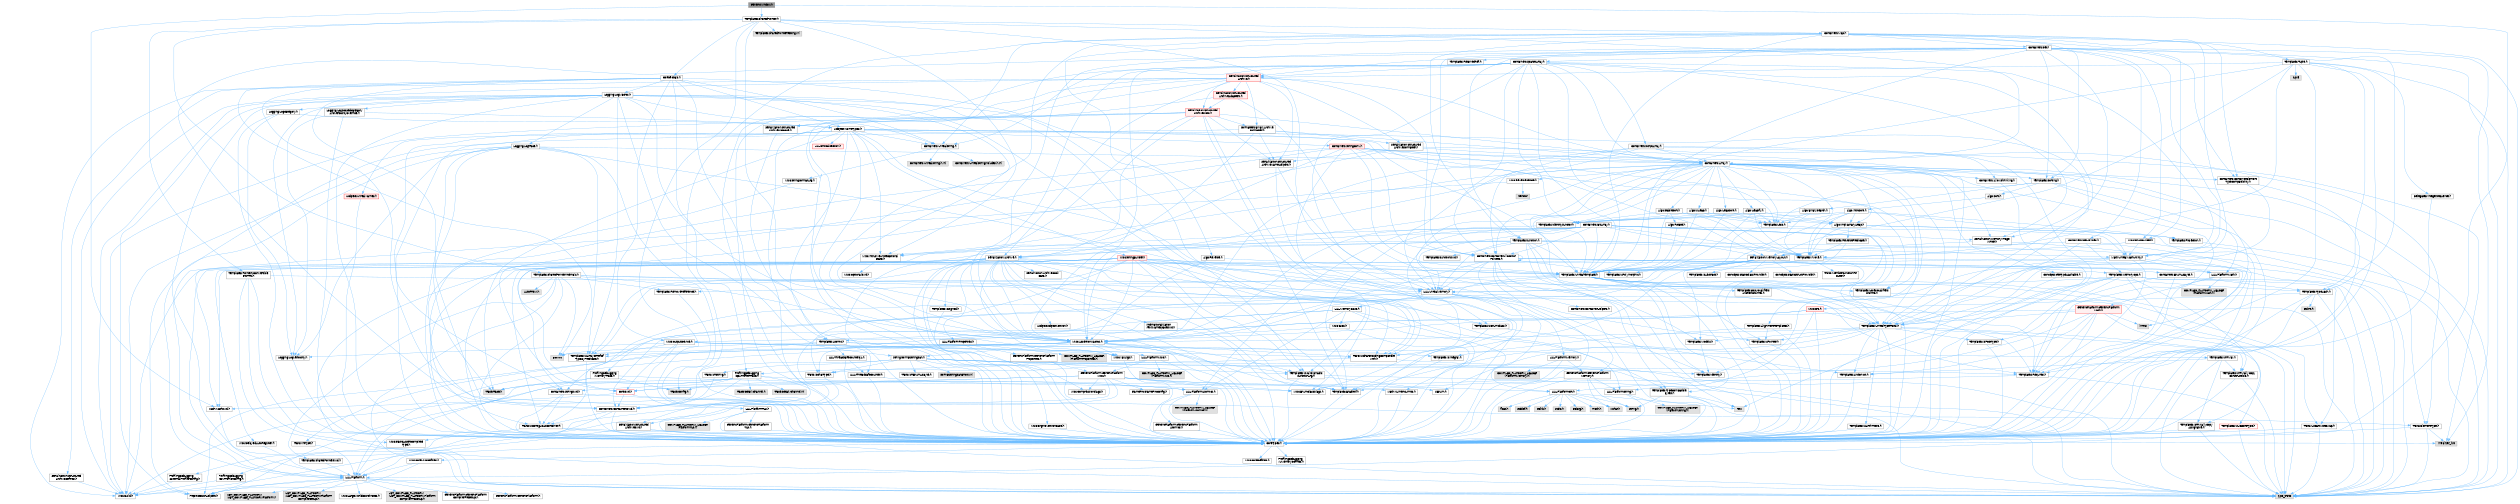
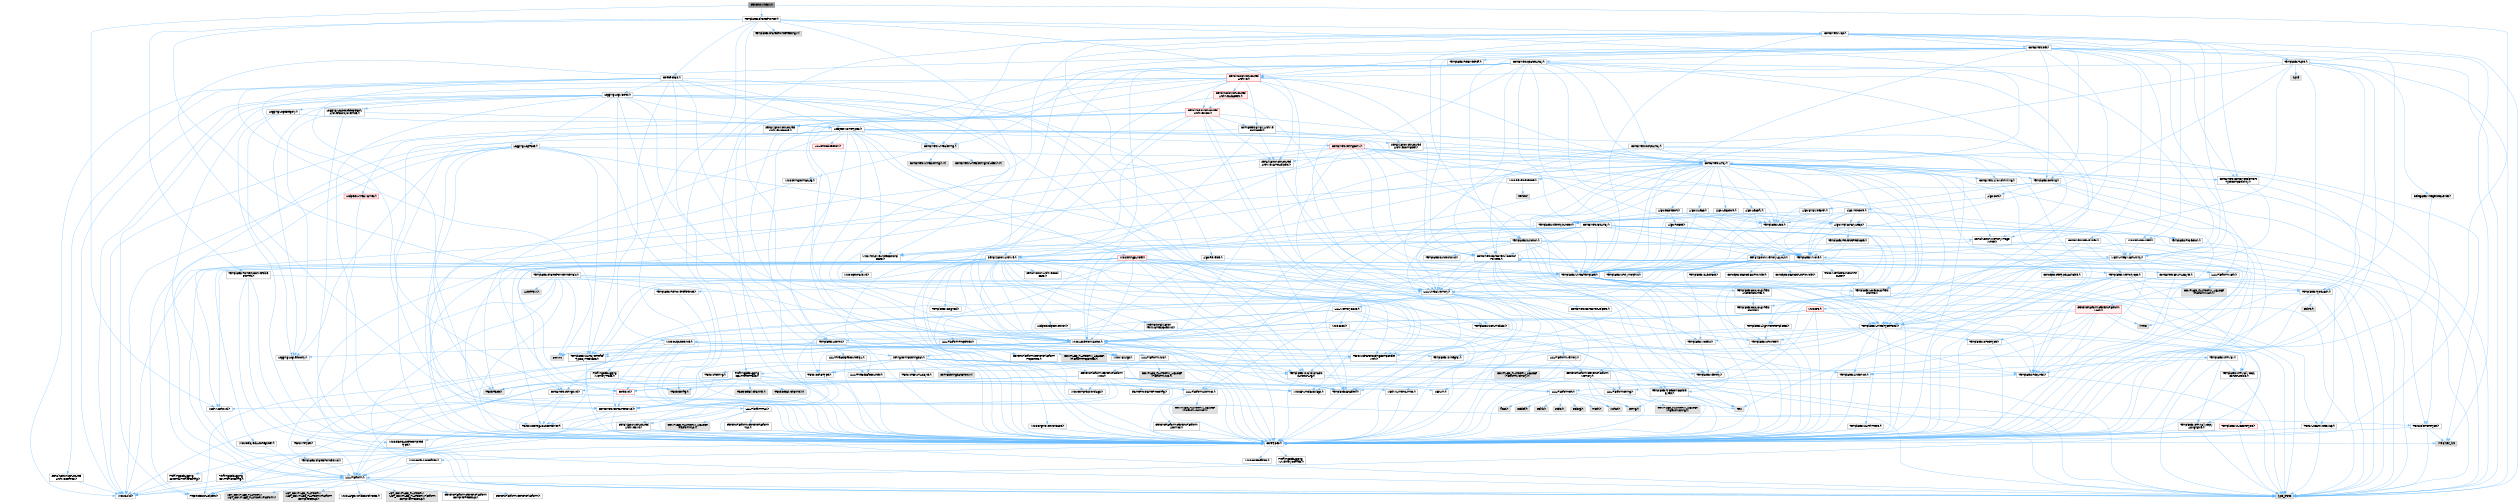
(1976, 252) -> (1956, 280)
none -> (1753, 309)
